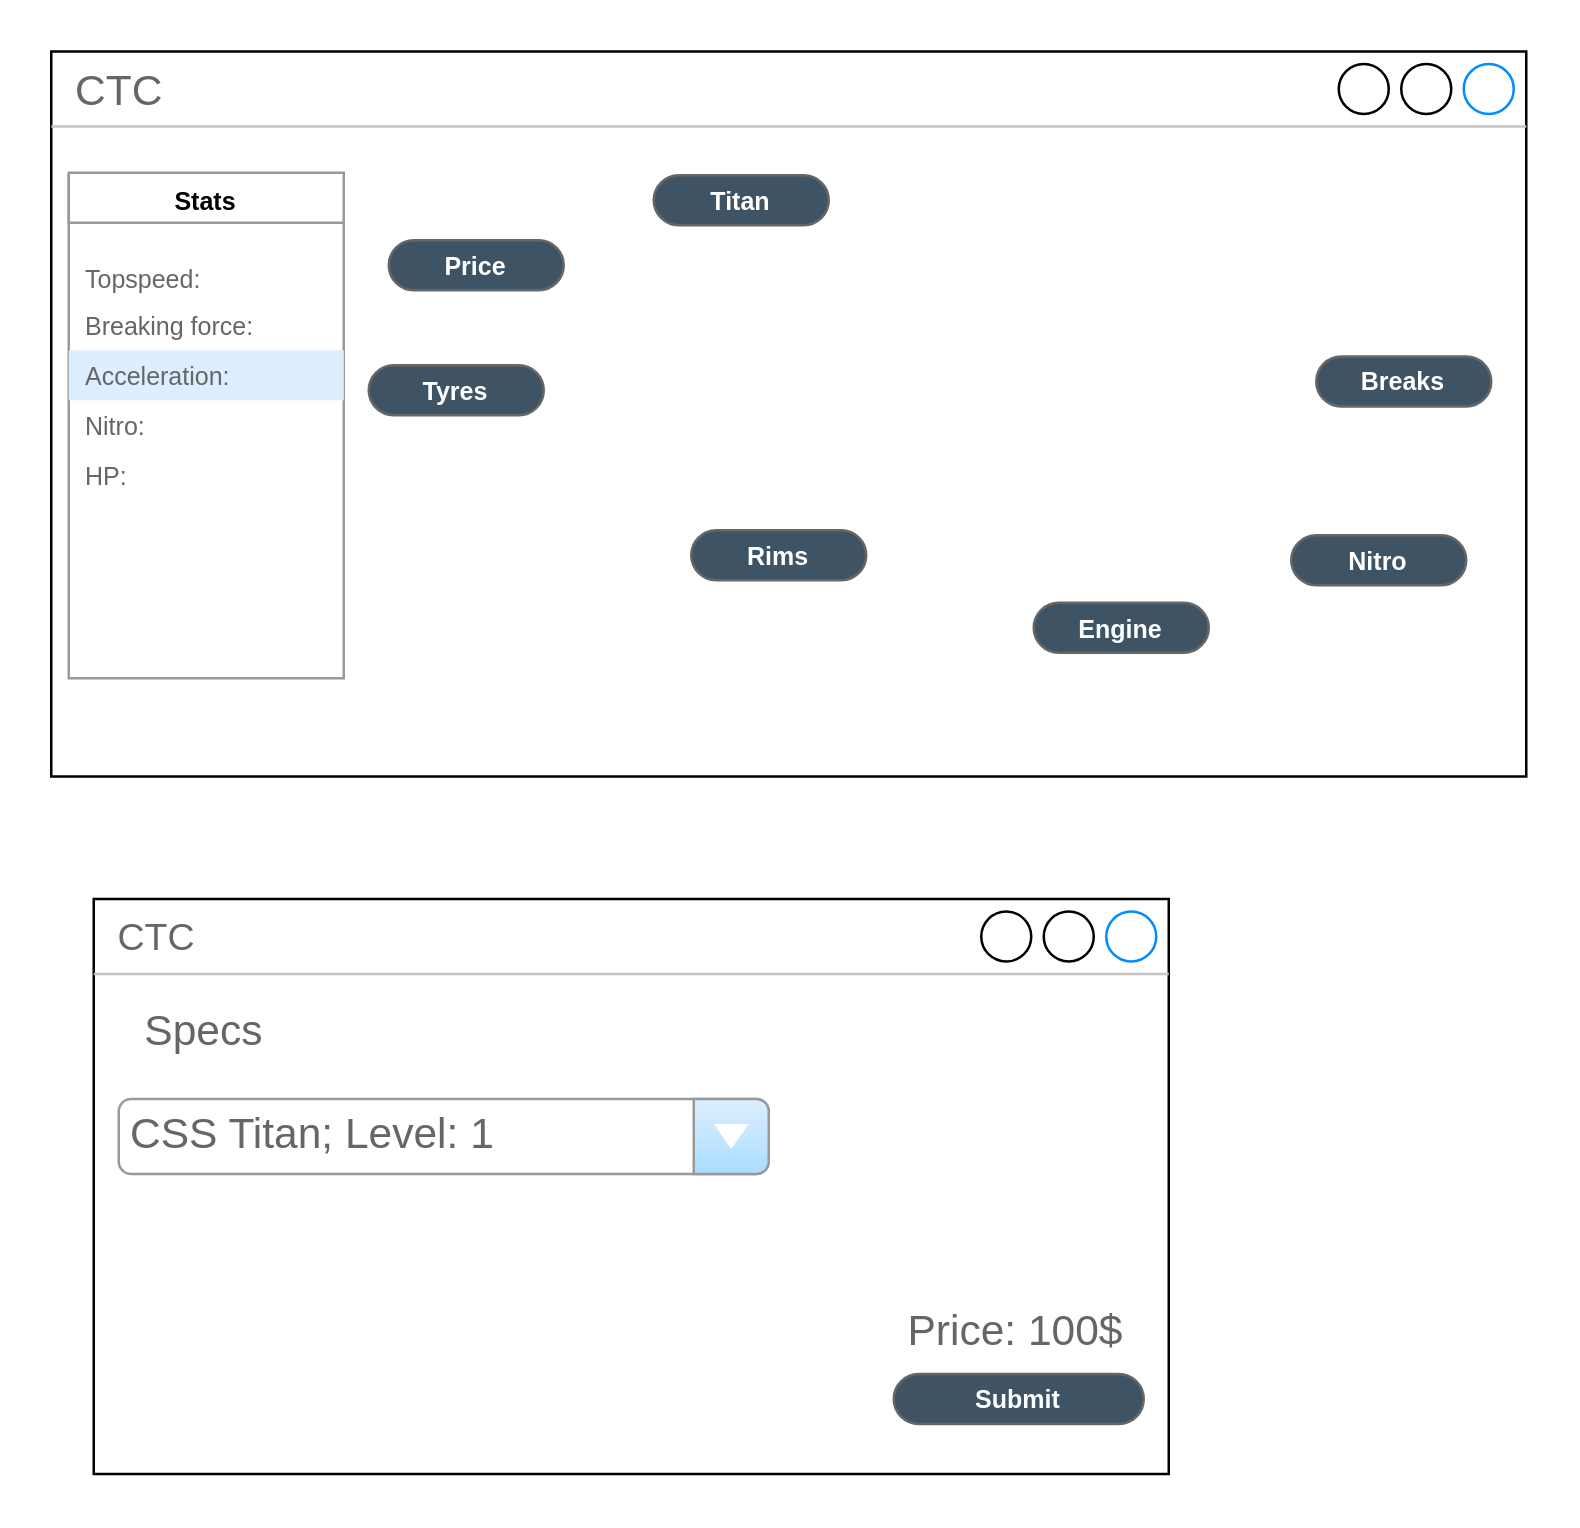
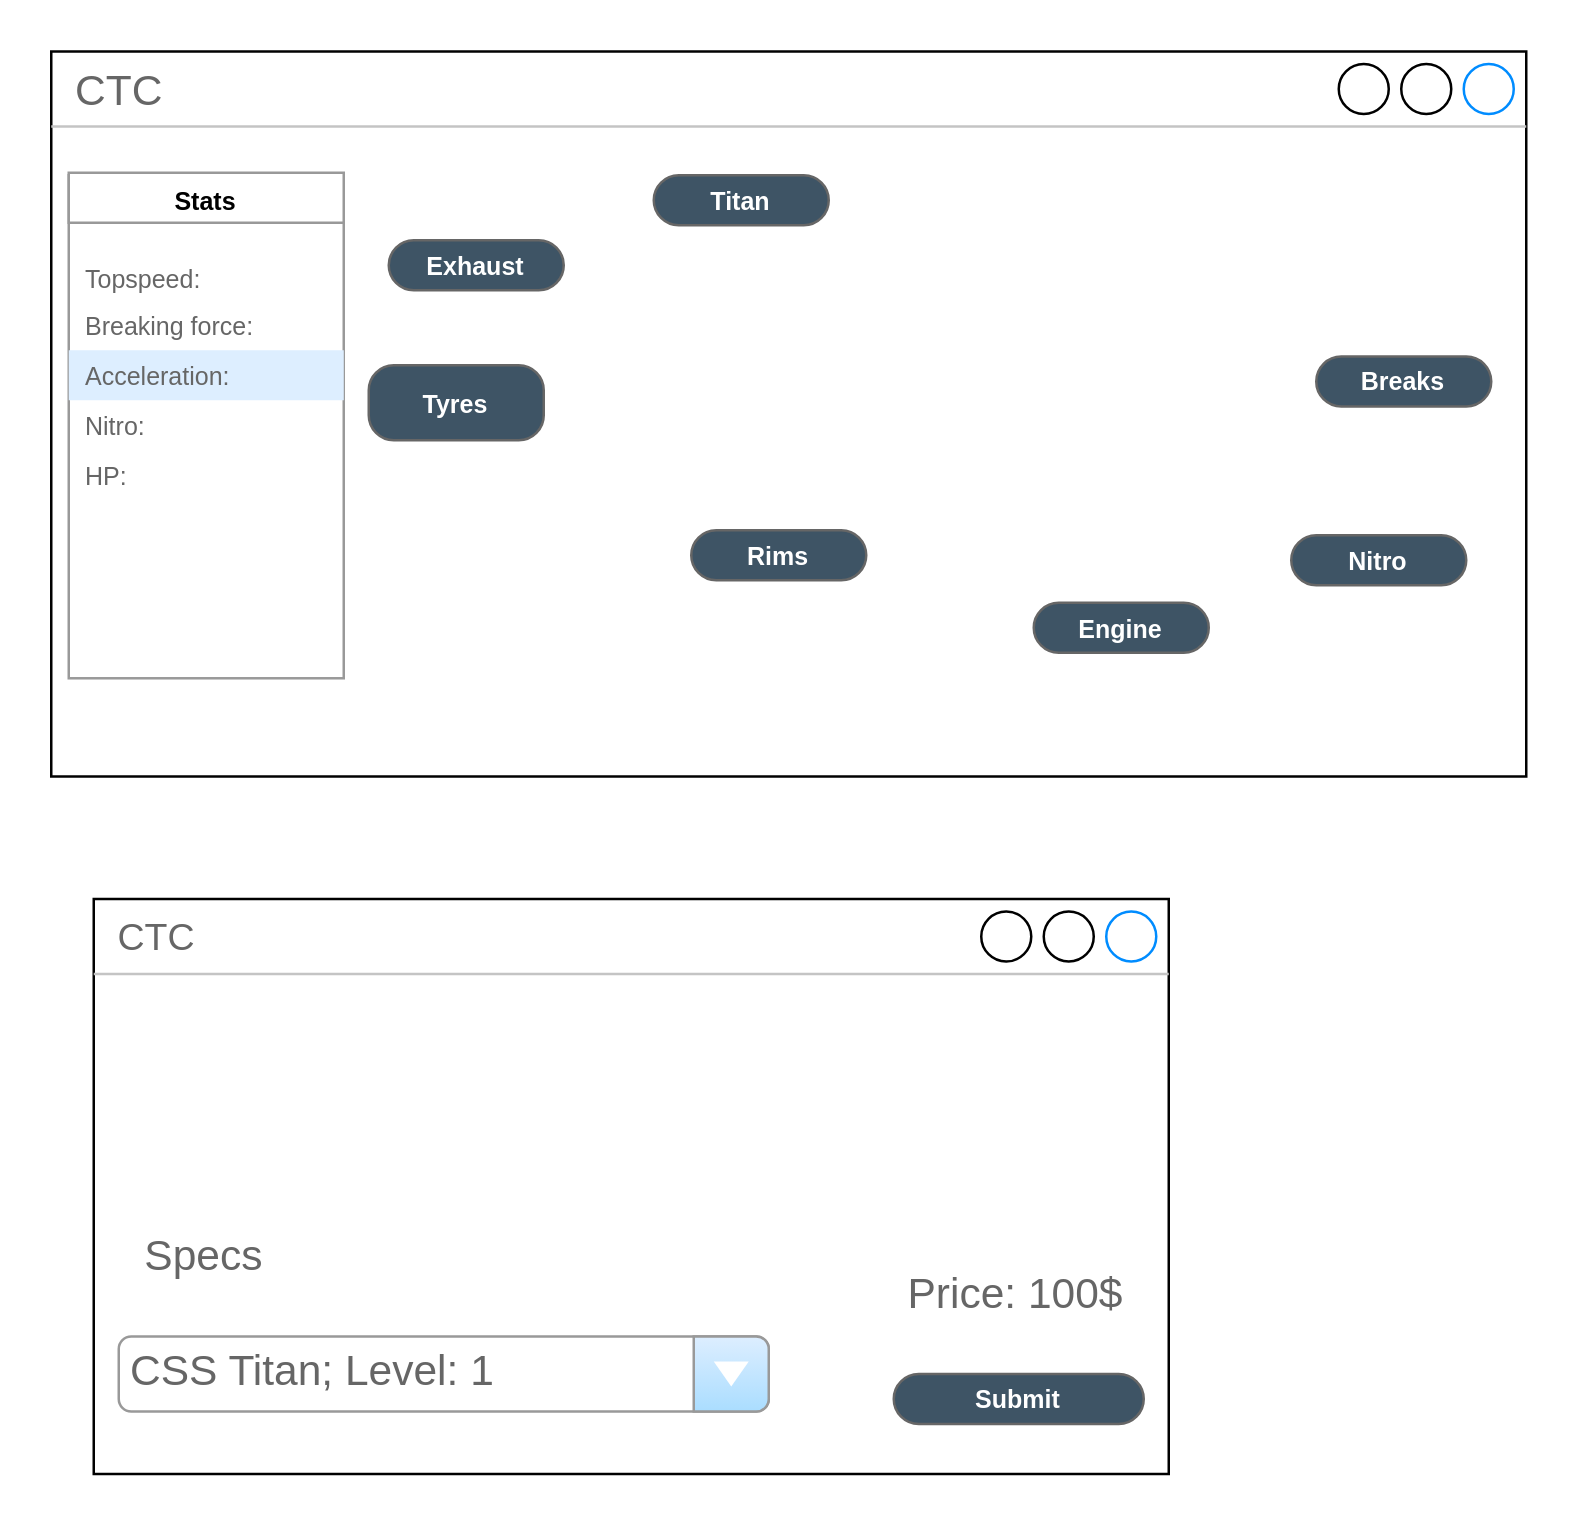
(476, 266) -> (476, 266)
(456, 390) -> (456, 403)
(306, 1036) -> (306, 1261)
(444, 1136) -> (444, 1374)
(1014, 1336) -> (1014, 1299)
